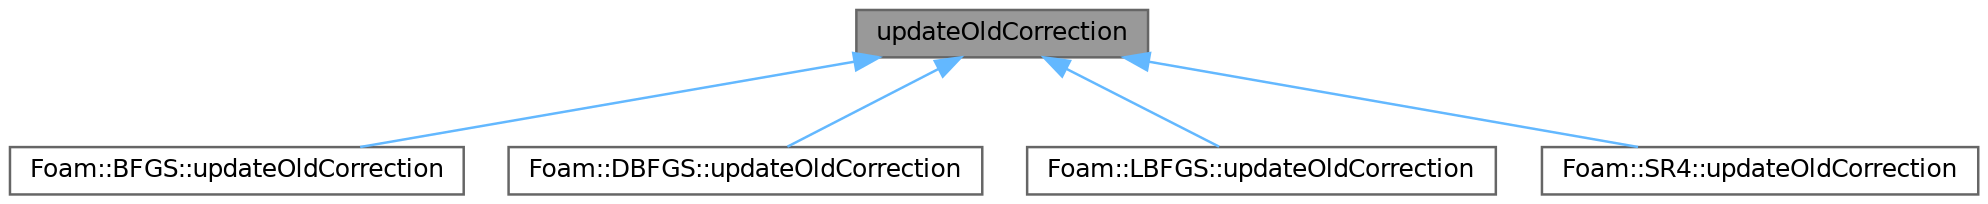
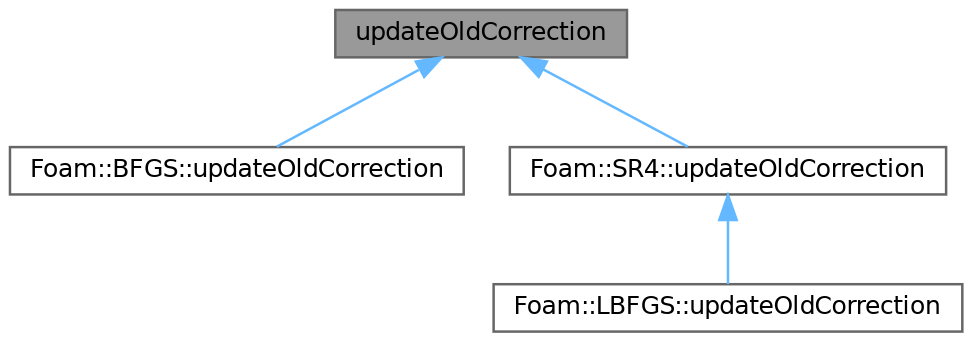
(1143, 108) -> (728, 252)
(745, 171) -> none
